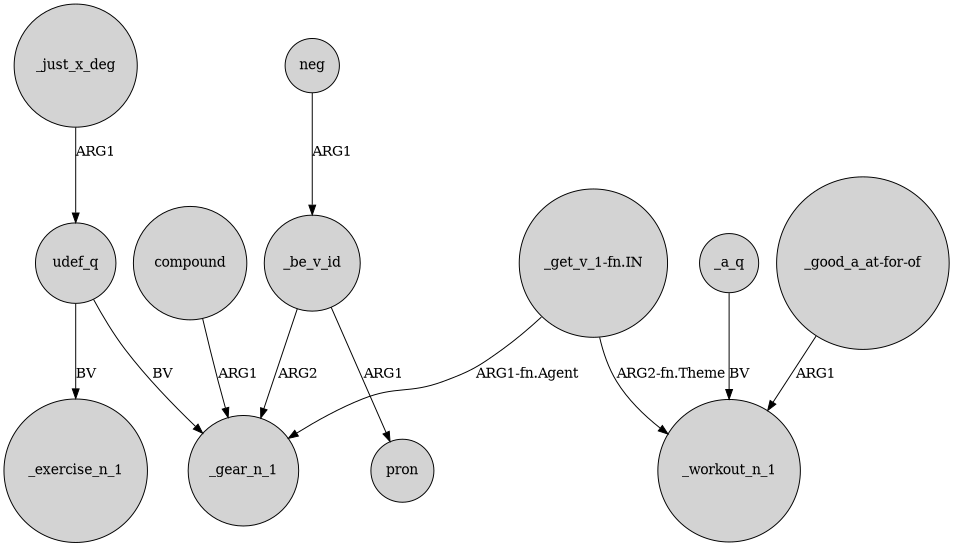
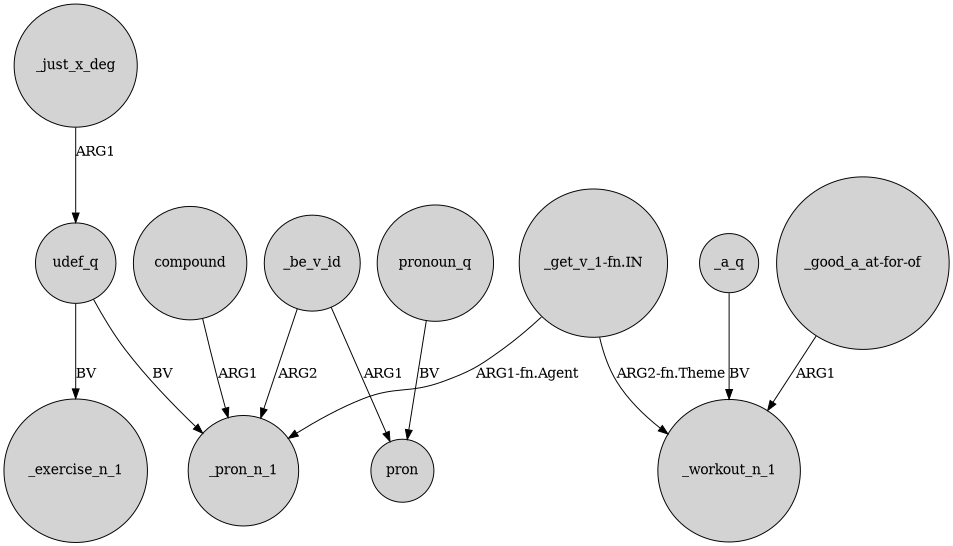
(312, 66) -> none
none -> (435, 263)
(243, 471) -> (243, 471)
